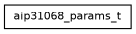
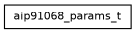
(68, 17) -> (68, 17)
